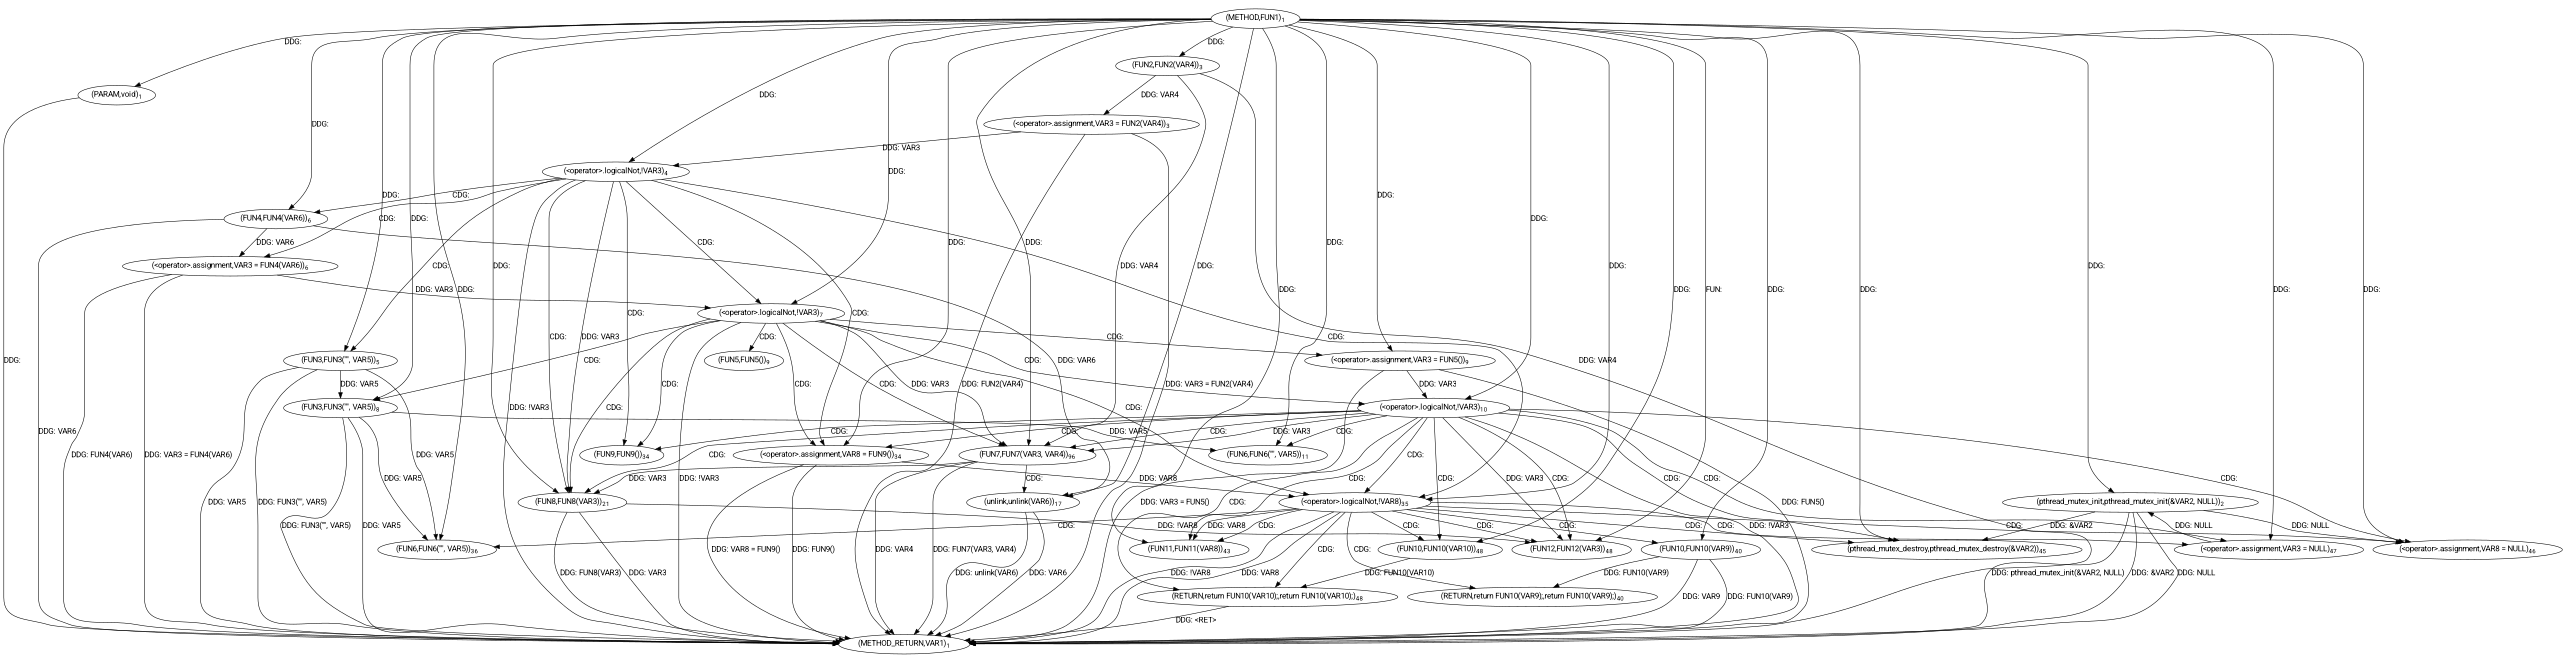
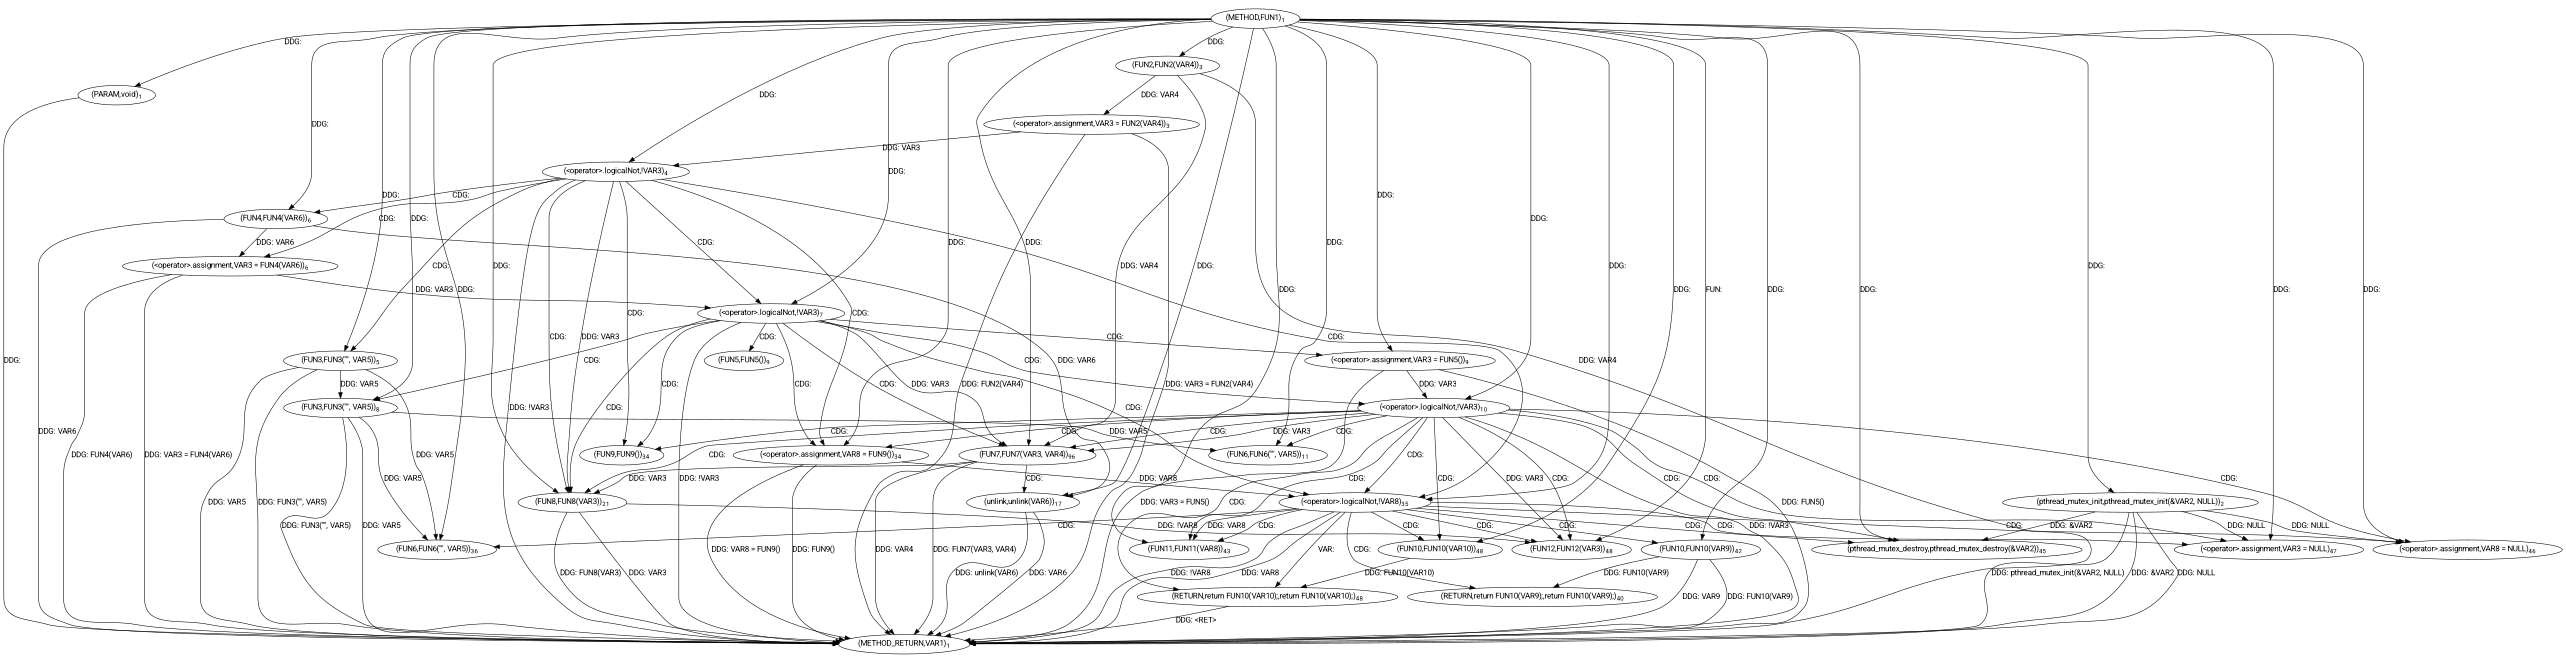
(2171, 528) -> (2214, 521)
(1739, 549) -> (1739, 549)
(1327, 550) -> (1327, 550)
